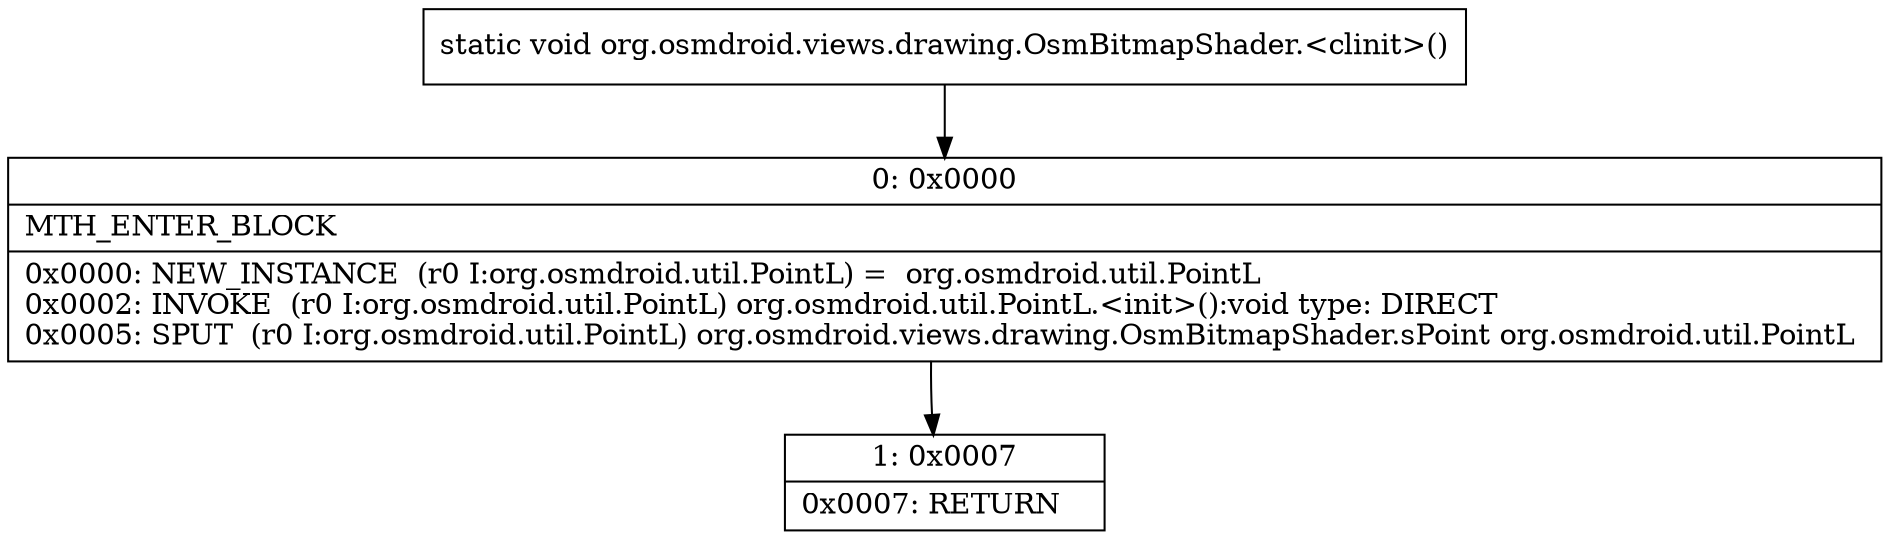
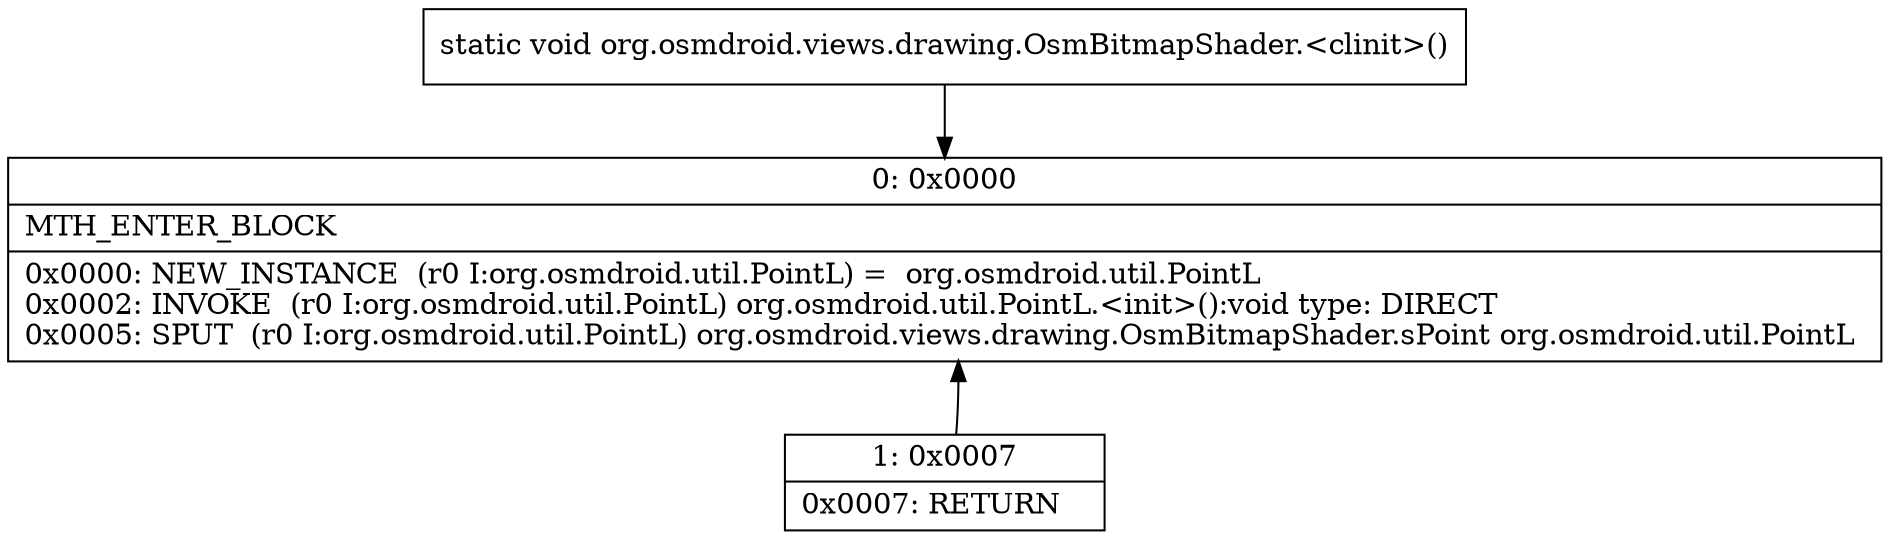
(931, 388) -> (958, 408)
